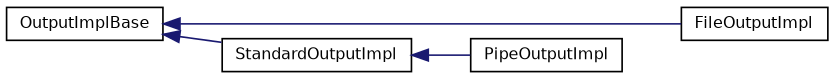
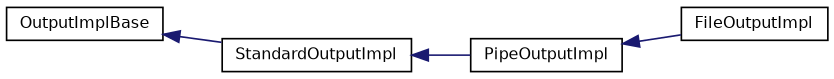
(431, 24) -> (660, 38)
